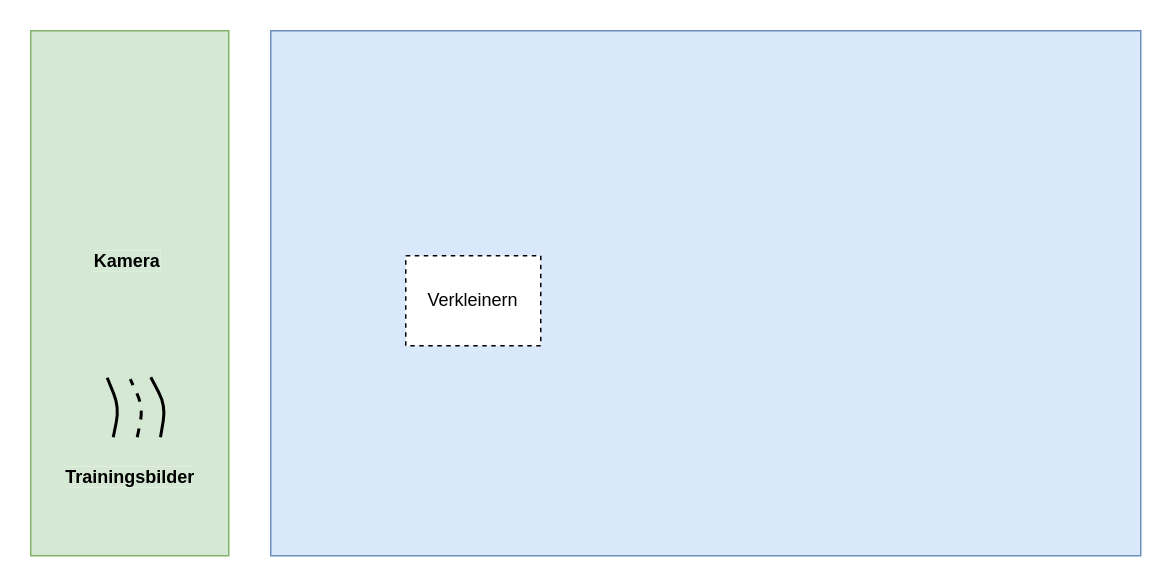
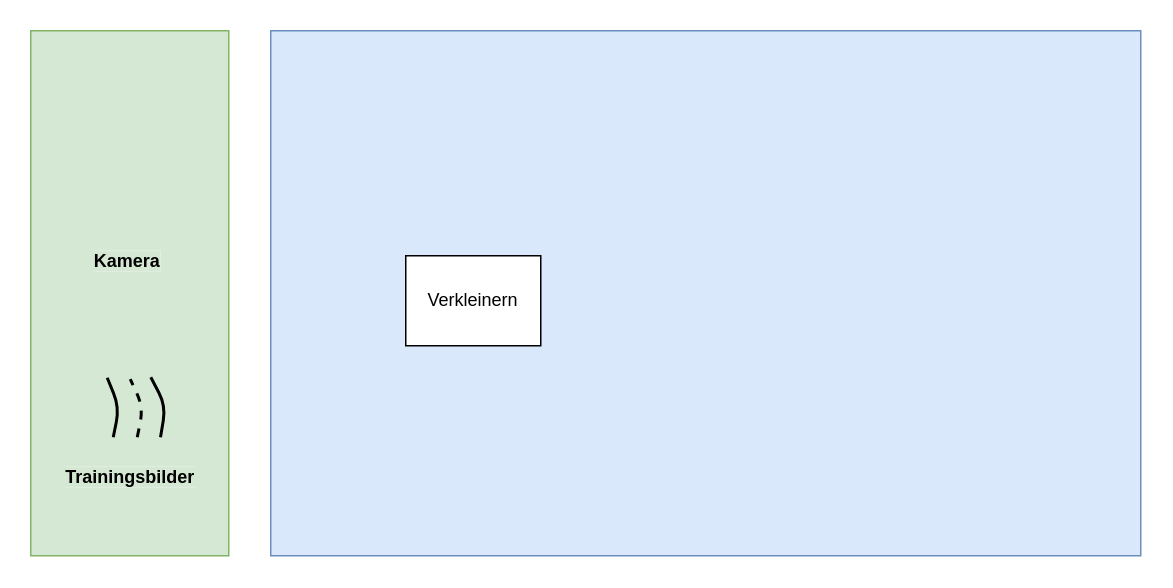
(473, 301) -> (473, 301)
